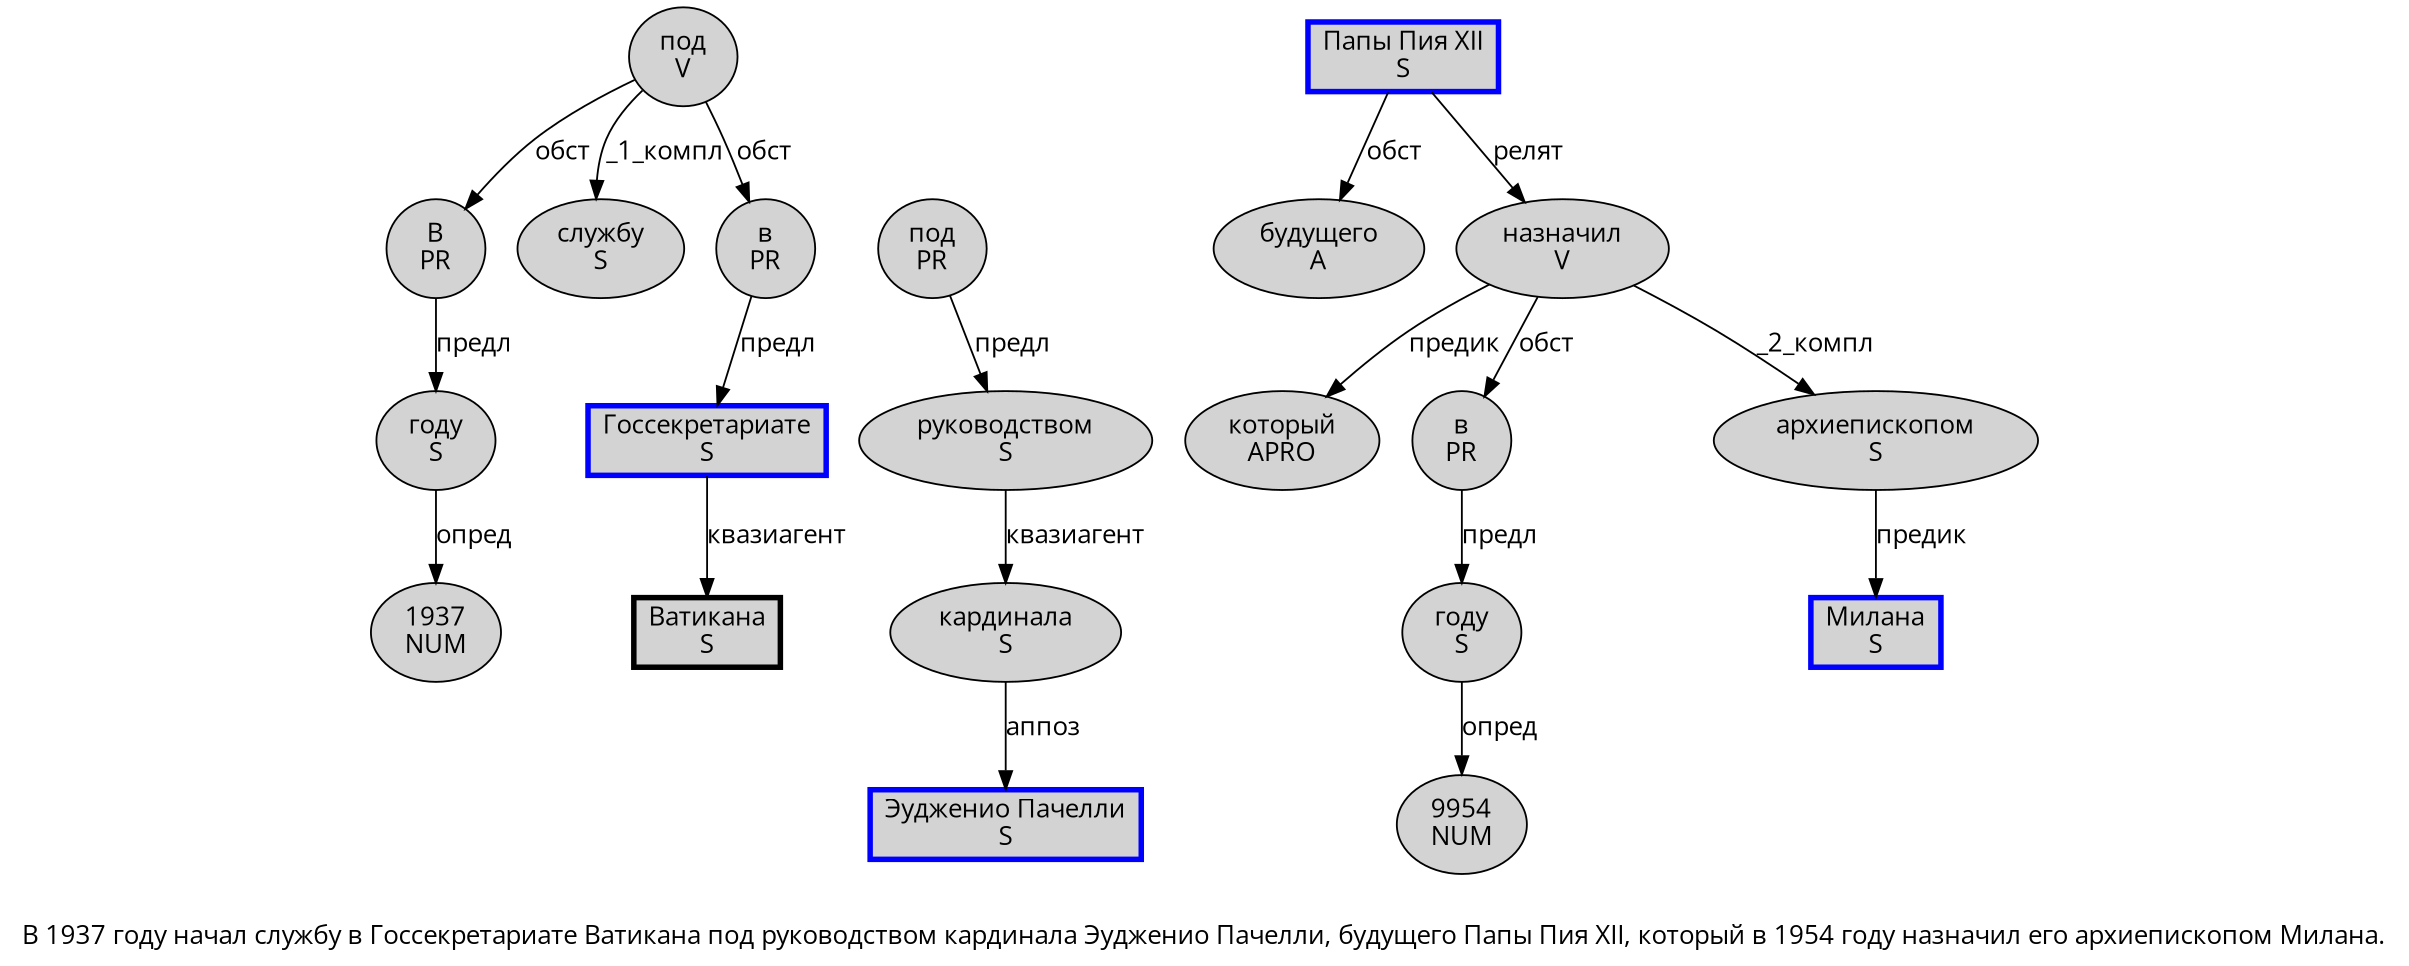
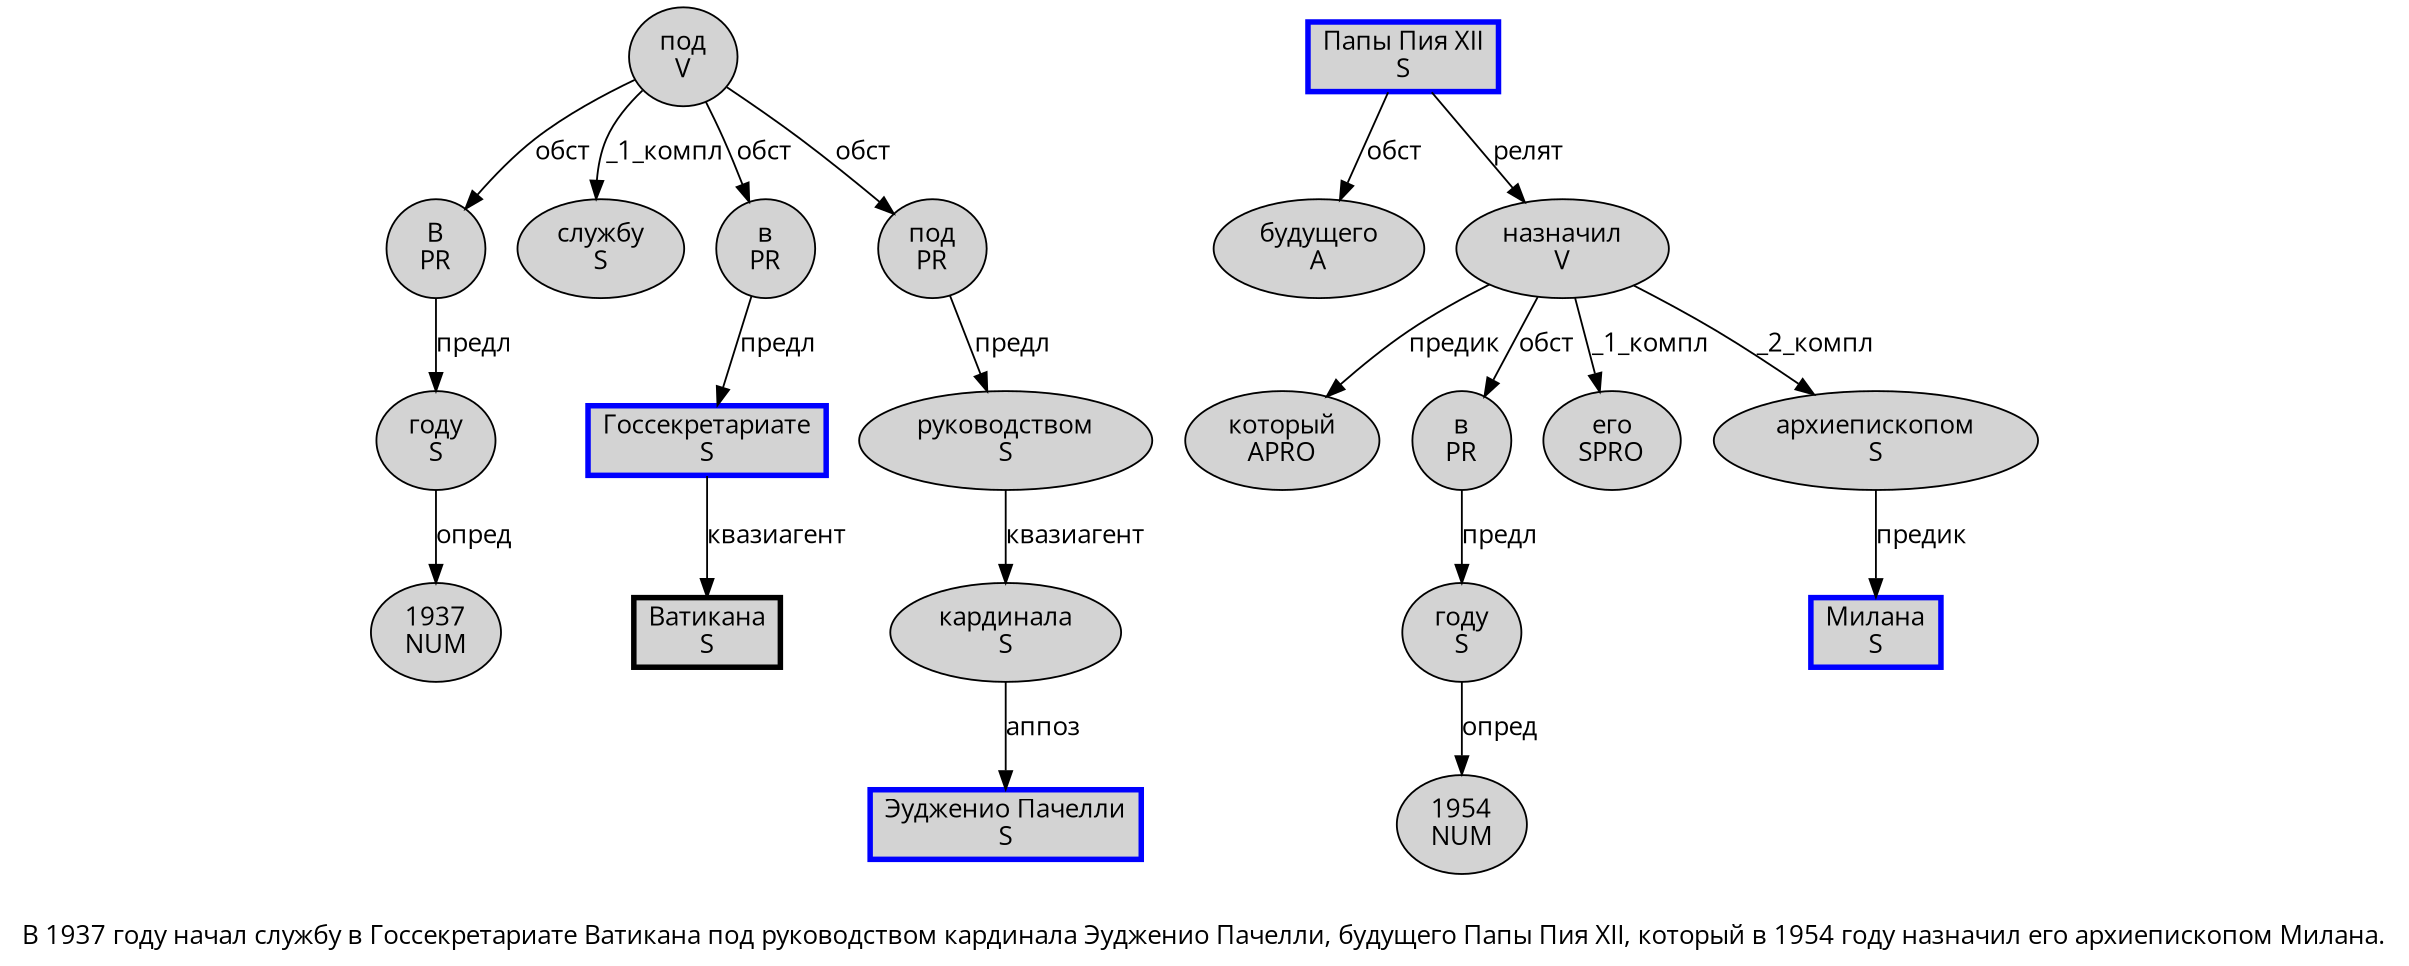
none -> (805, 142)
none -> (1612, 441)
(1462, 825) -> (1462, 825)
